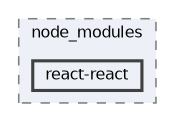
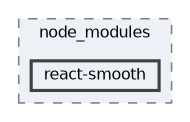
(87, 76) -> (95, 76)
